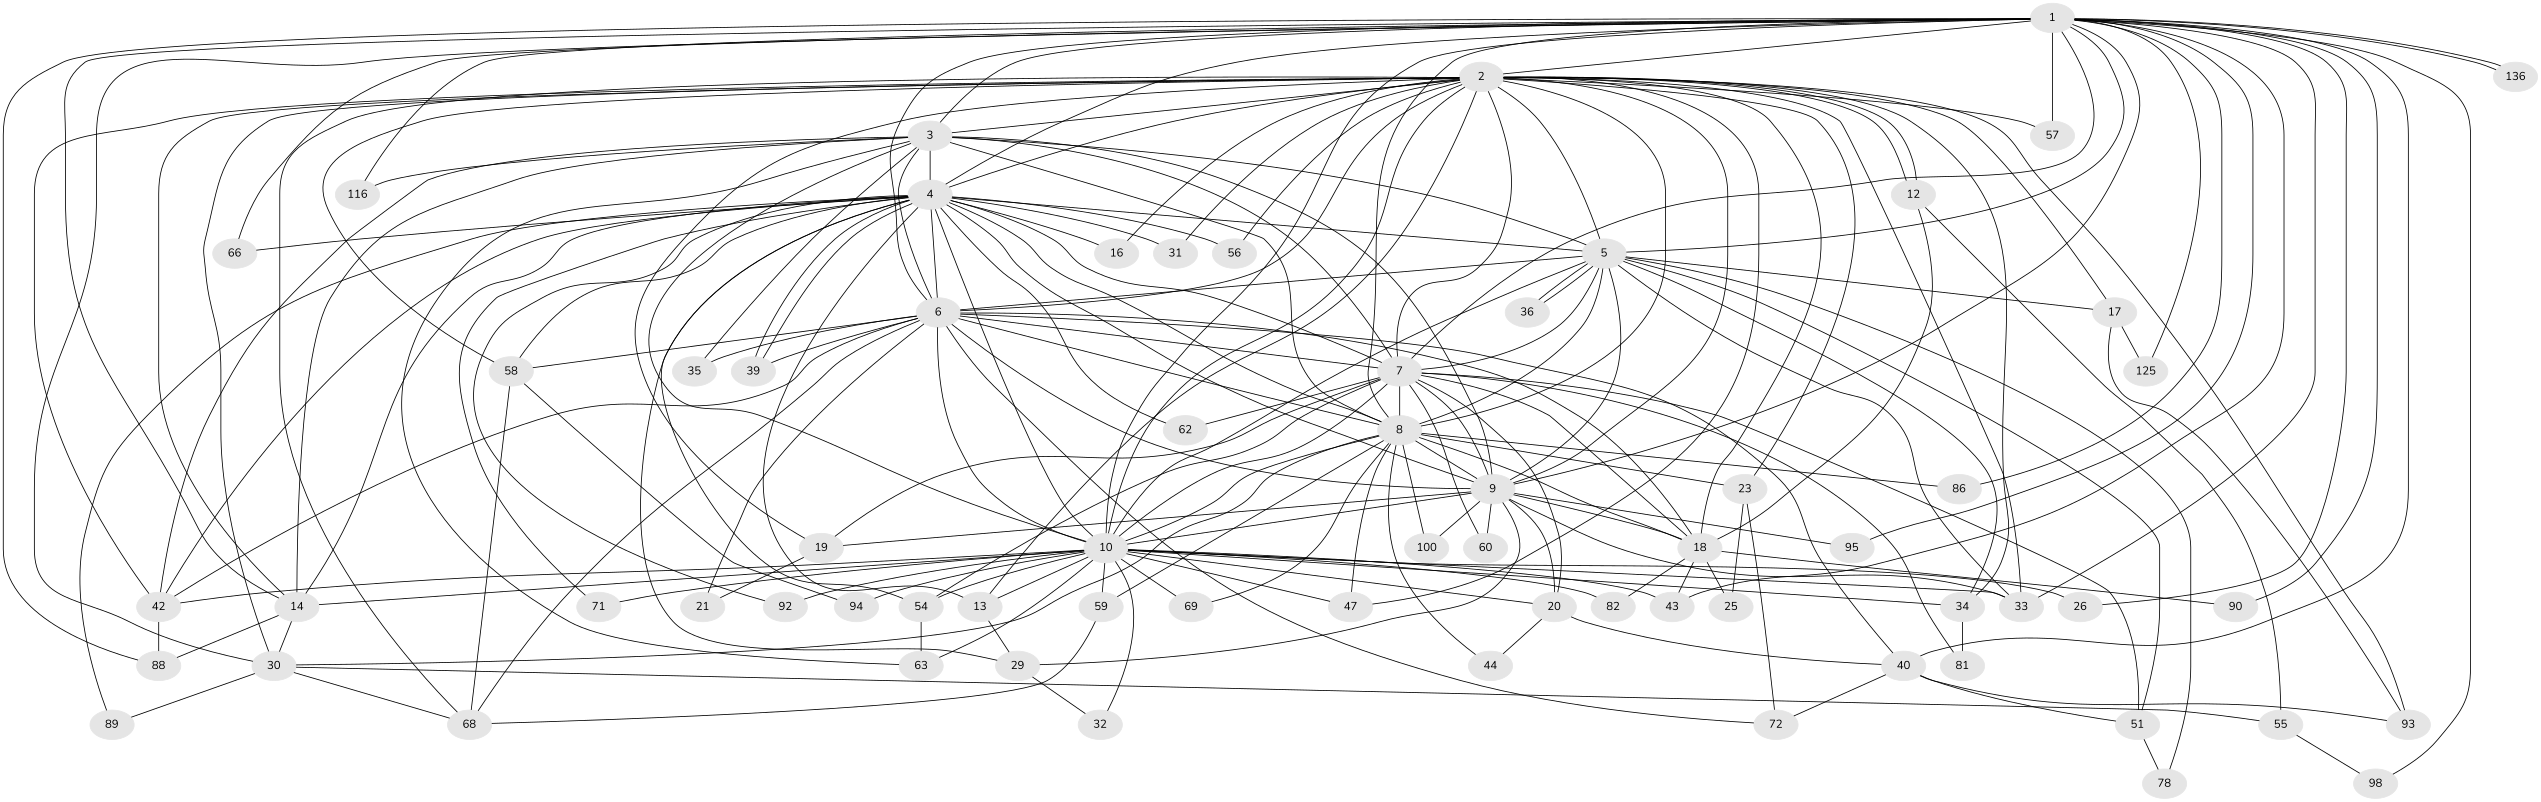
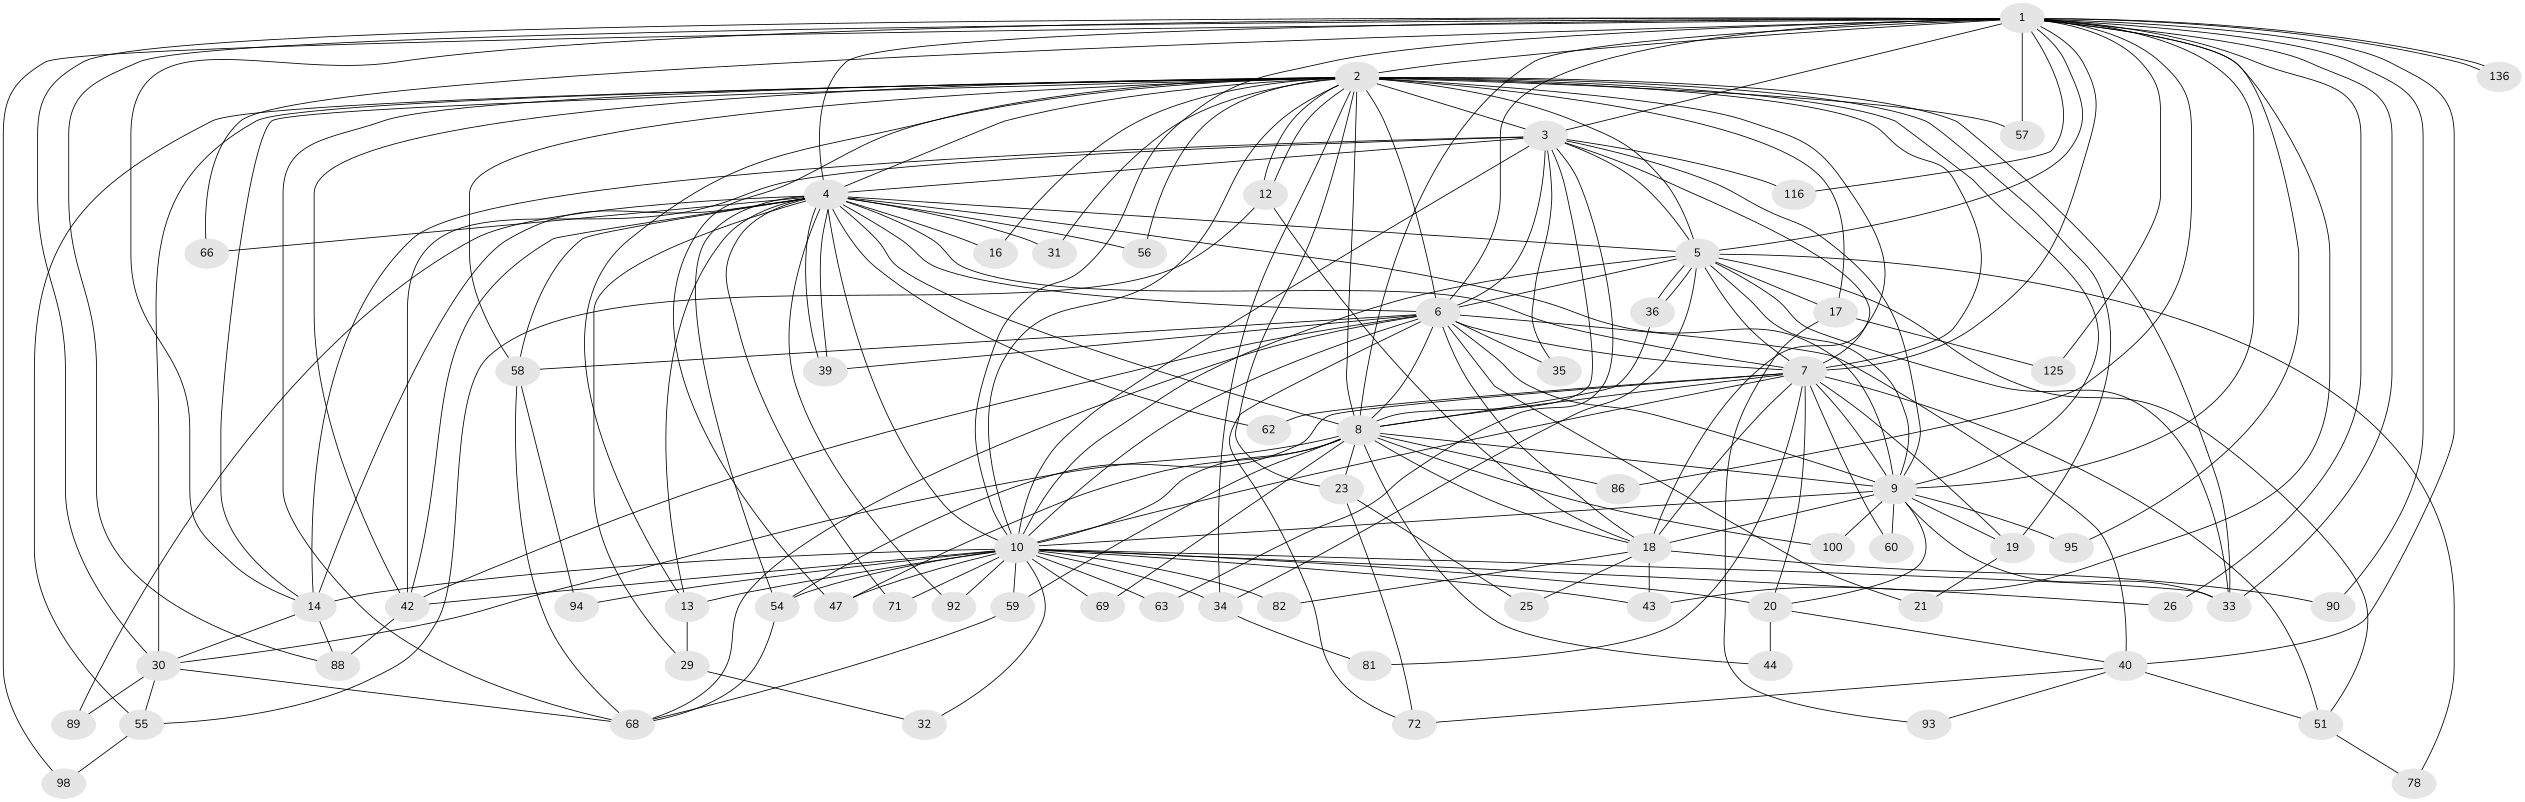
(2068, 209) -> (198, 129)
(1529, 373) -> (1532, 403)
(1333, 633) -> none
(921, 642) -> (731, 691)
